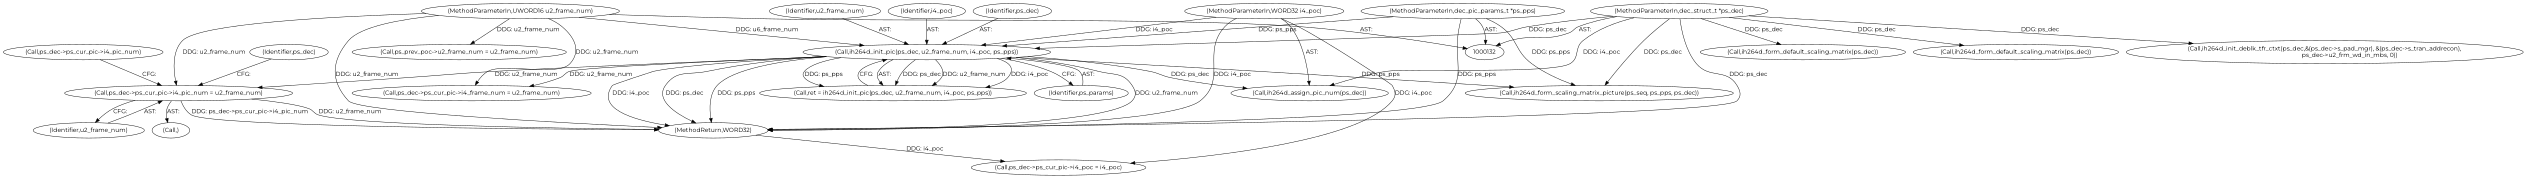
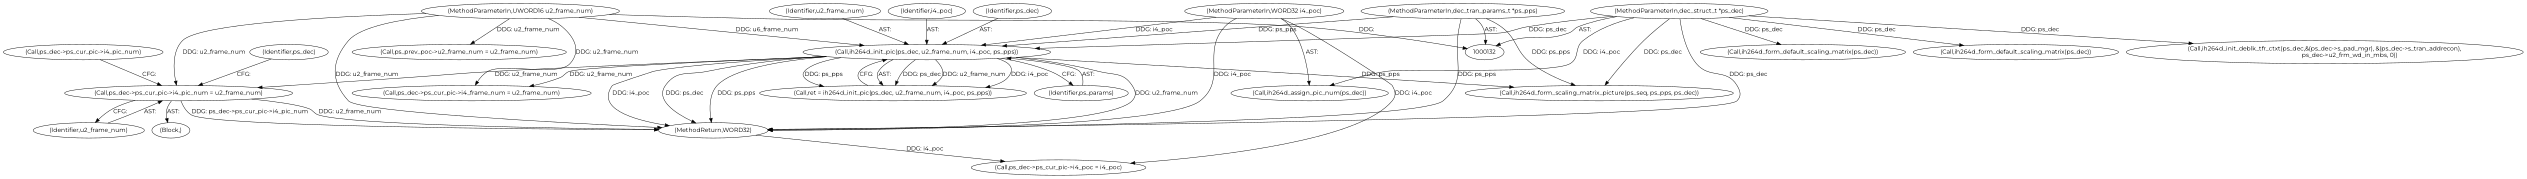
(1463, 11) -> (1463, 11)
(1367, 30) -> (1367, 30)
(1136, 69) -> none
(171, 130) -> (171, 130)
